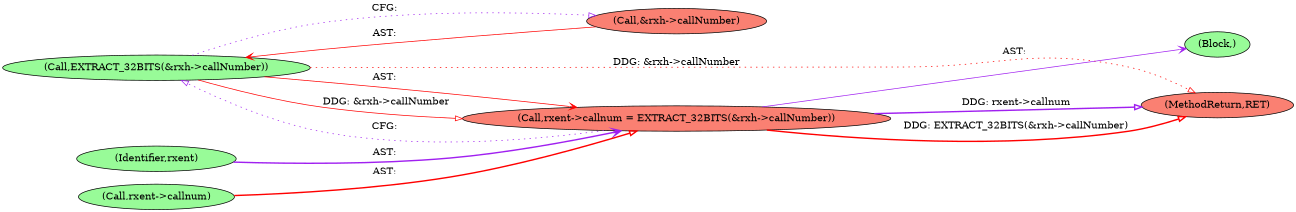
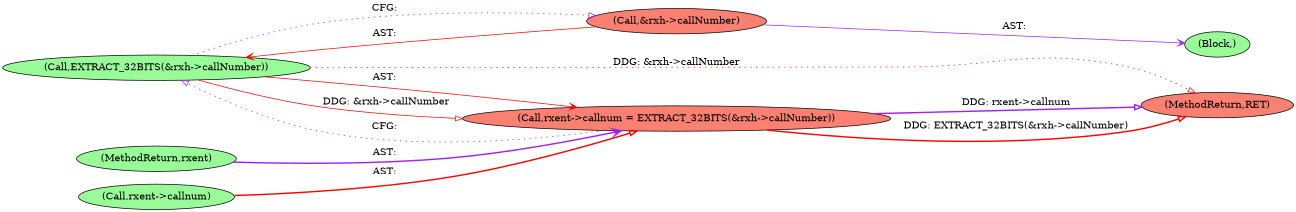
(971, 78) -> (970, 34)
(156, 159) -> (156, 159)
